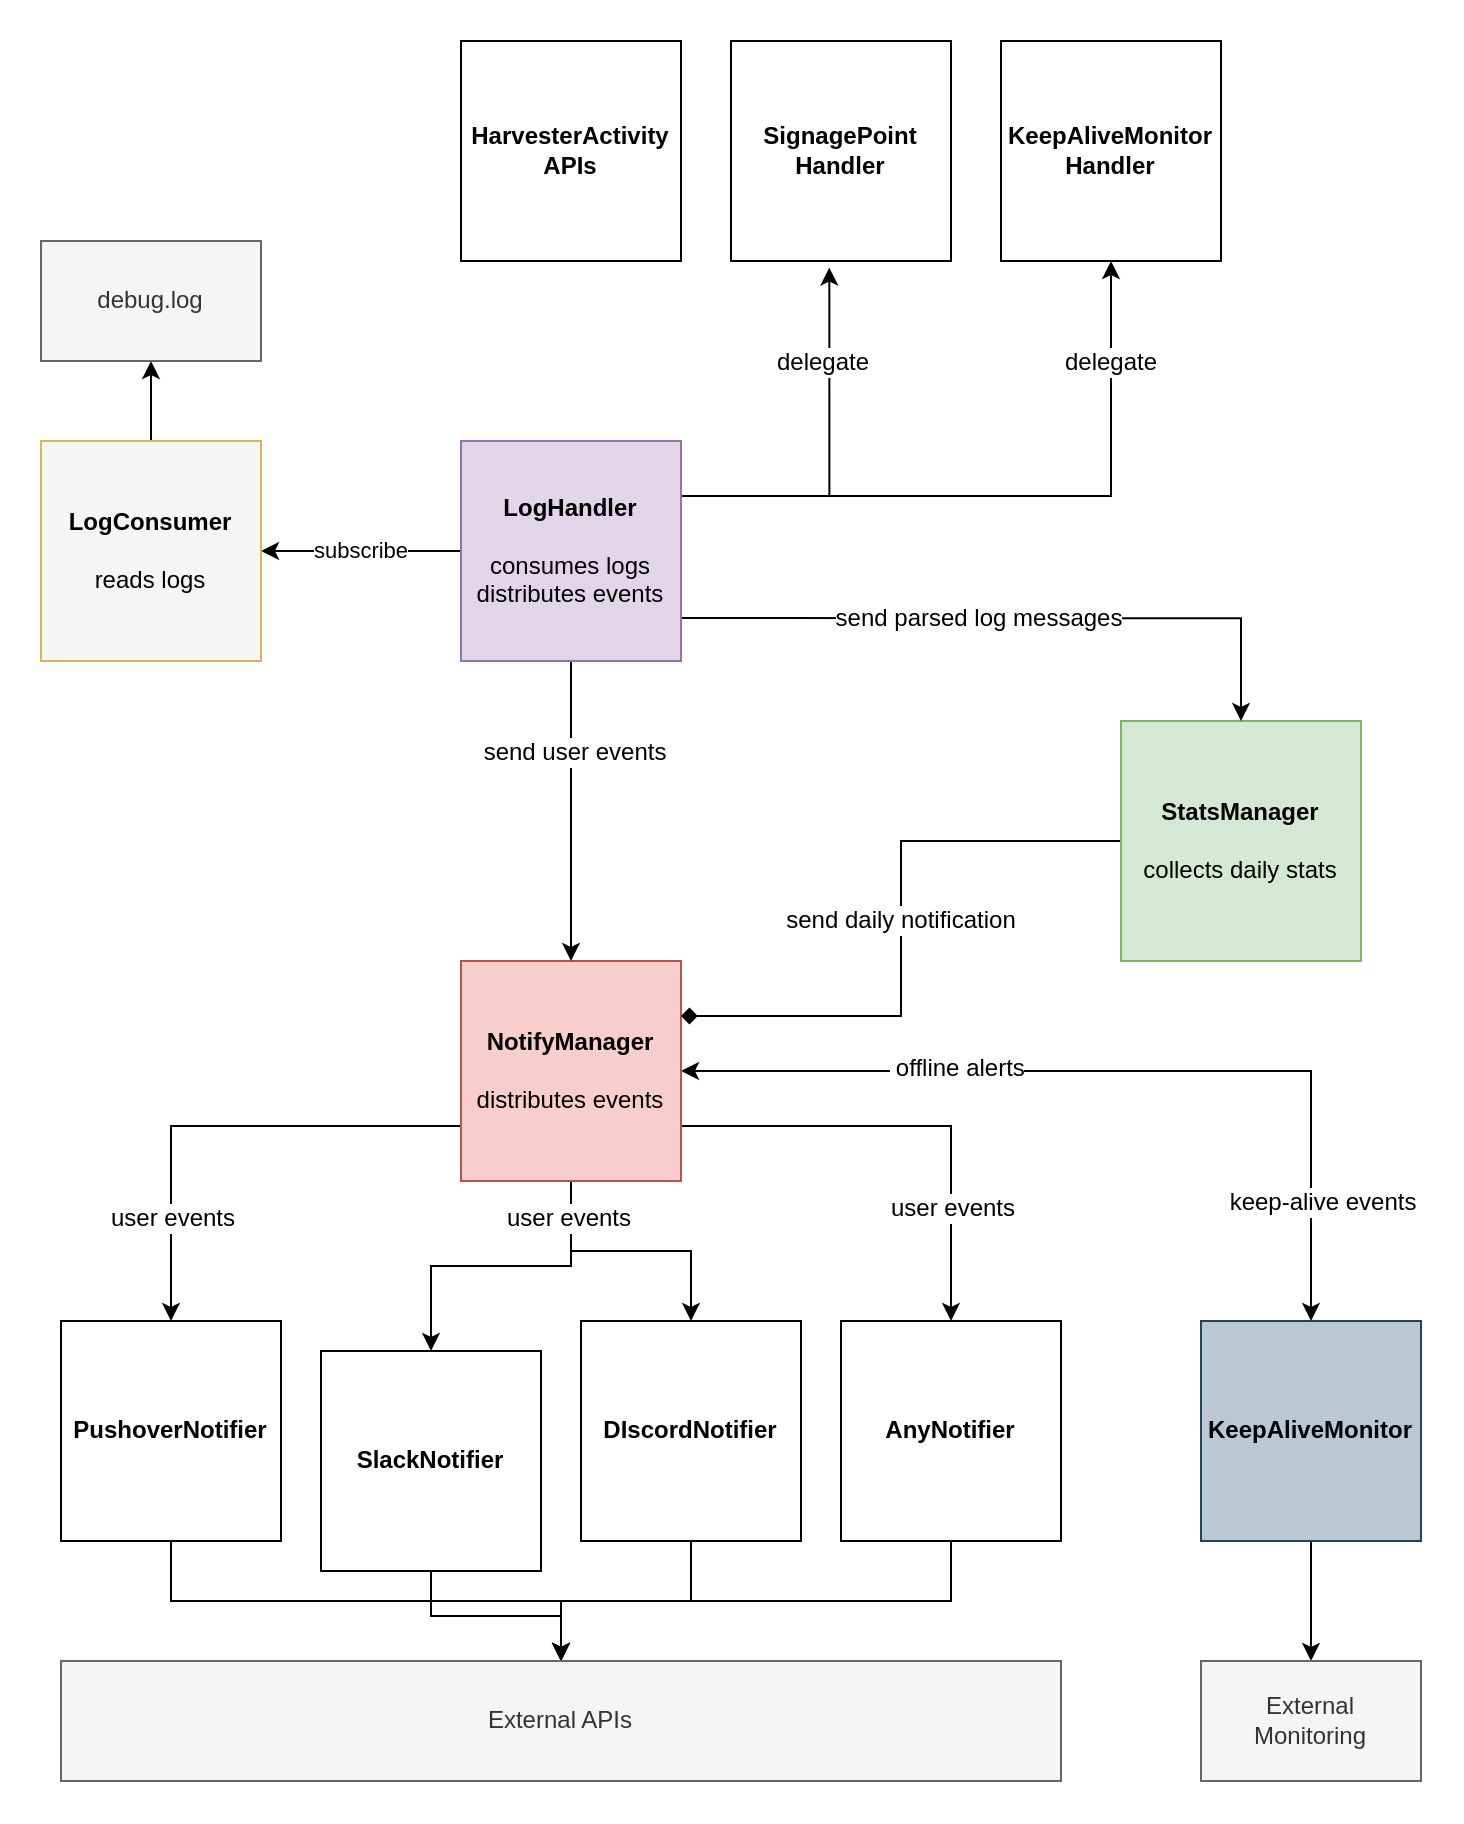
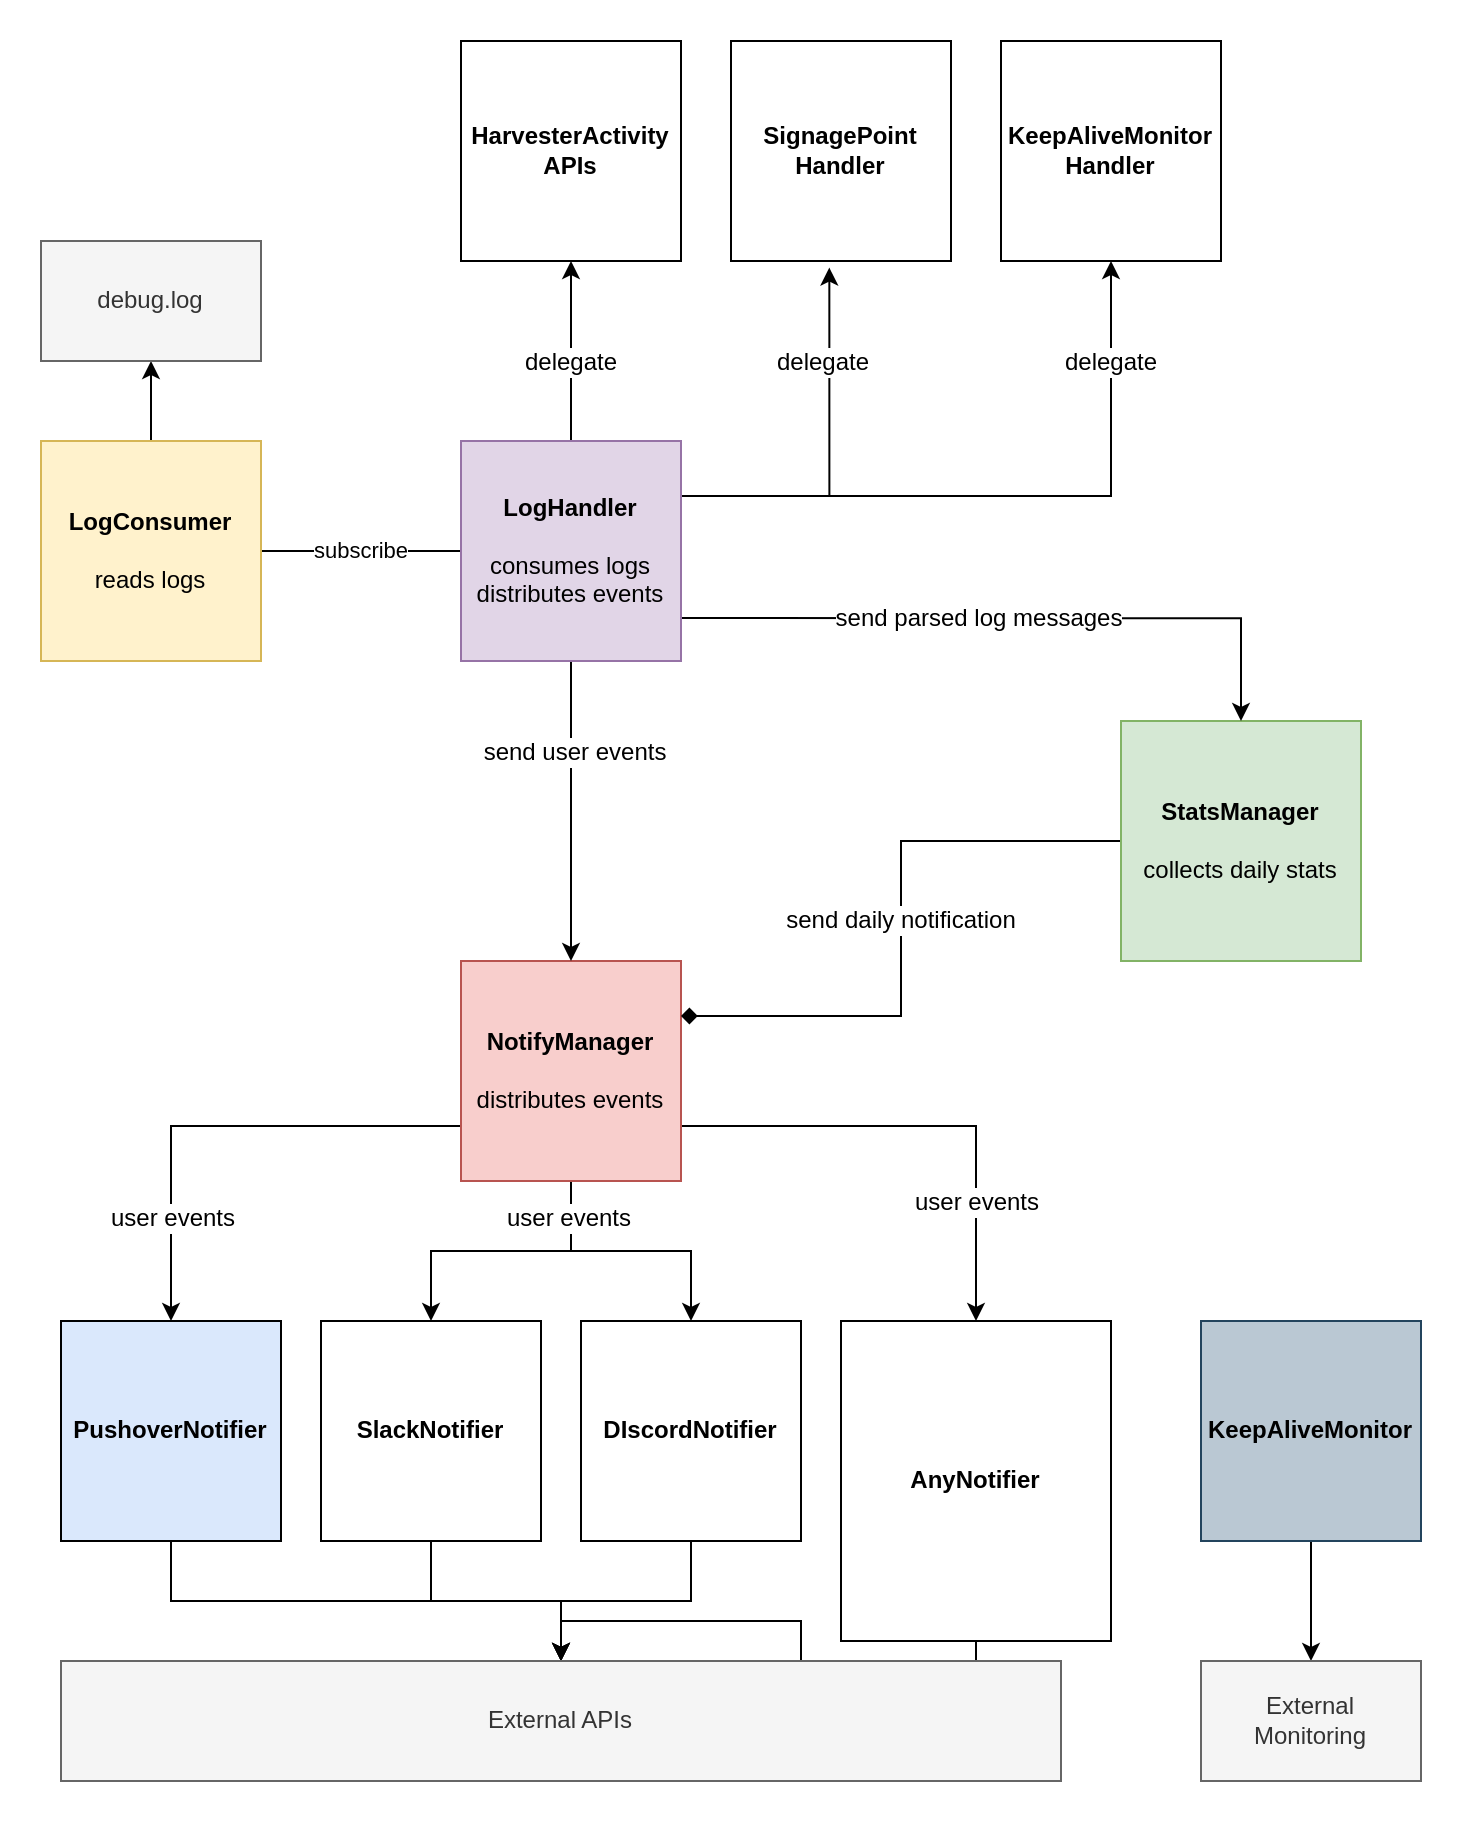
none -> (571, 358)
(151, 551) -> (151, 551)
(276, 551) -> (270, 551)
(1121, 1071) -> none
(171, 1431) -> (171, 1431)
(951, 1431) -> (976, 1481)
(431, 1461) -> (431, 1431)
